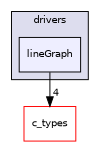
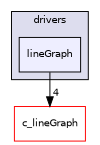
(50, 124) -> (50, 124)
